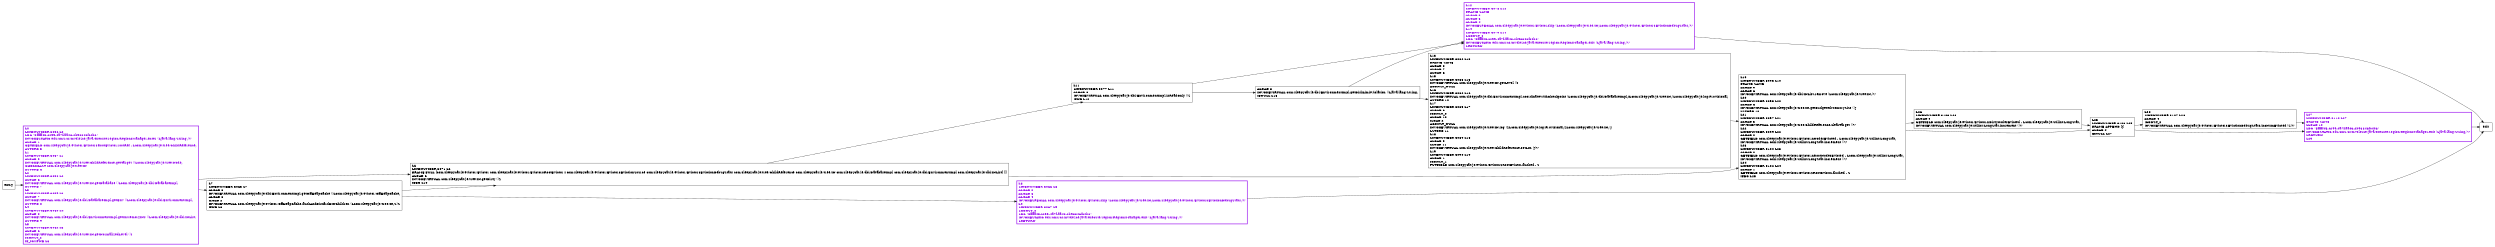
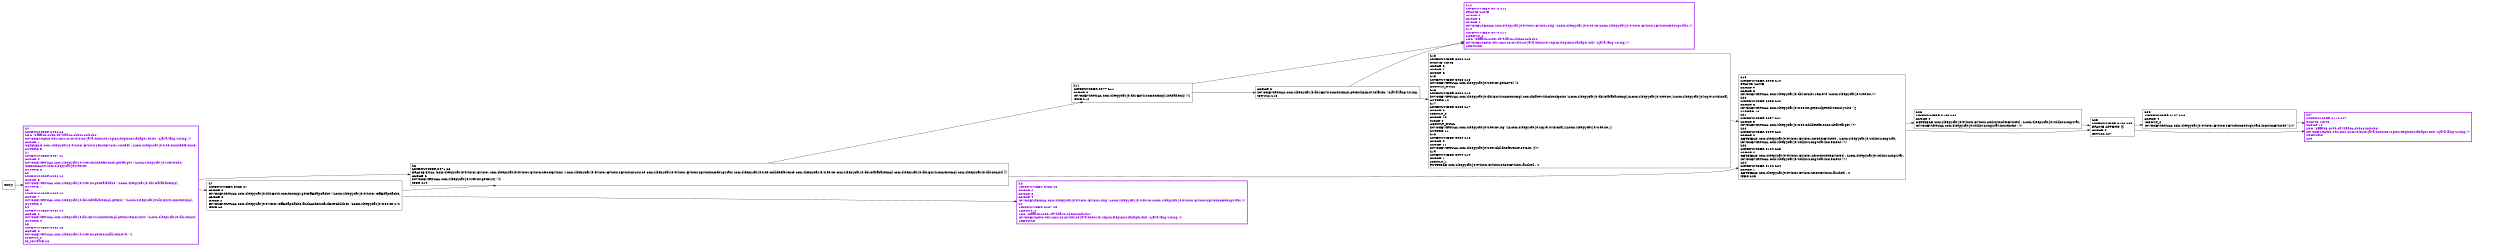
(2486, 127) -> none
